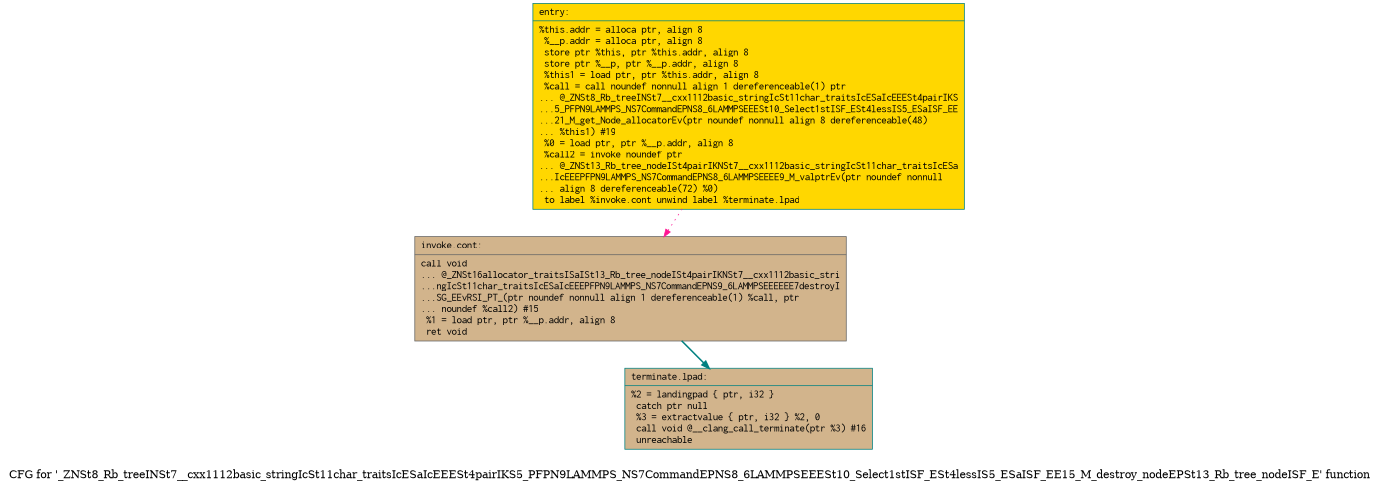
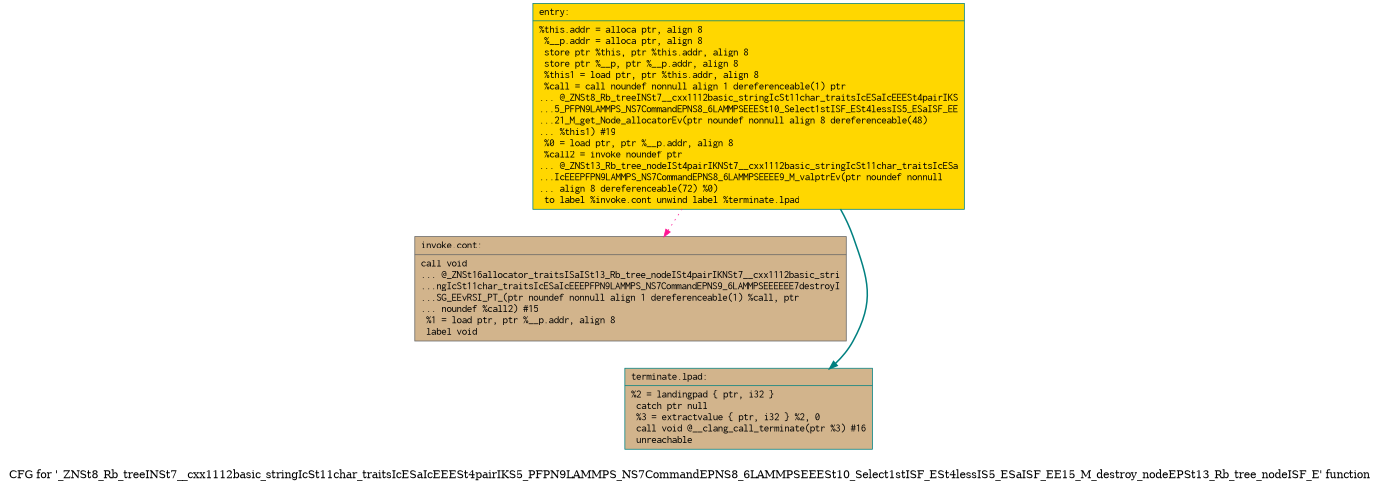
(444, 332) -> (449, 332)
(693, 352) -> (867, 288)
